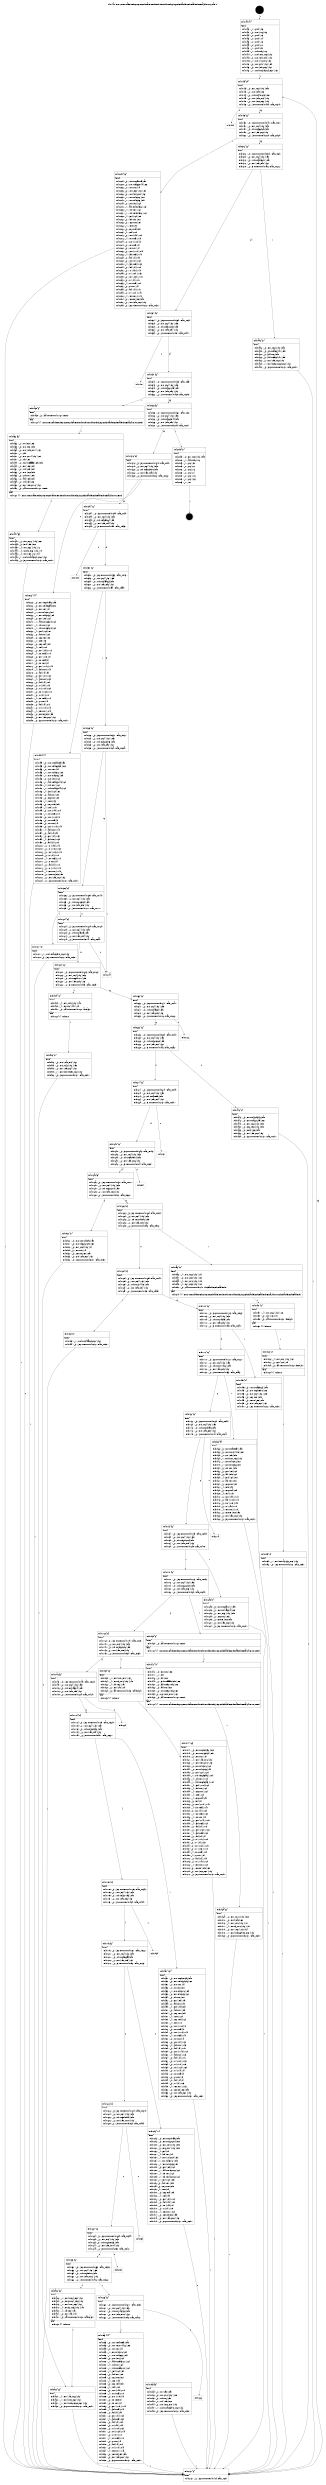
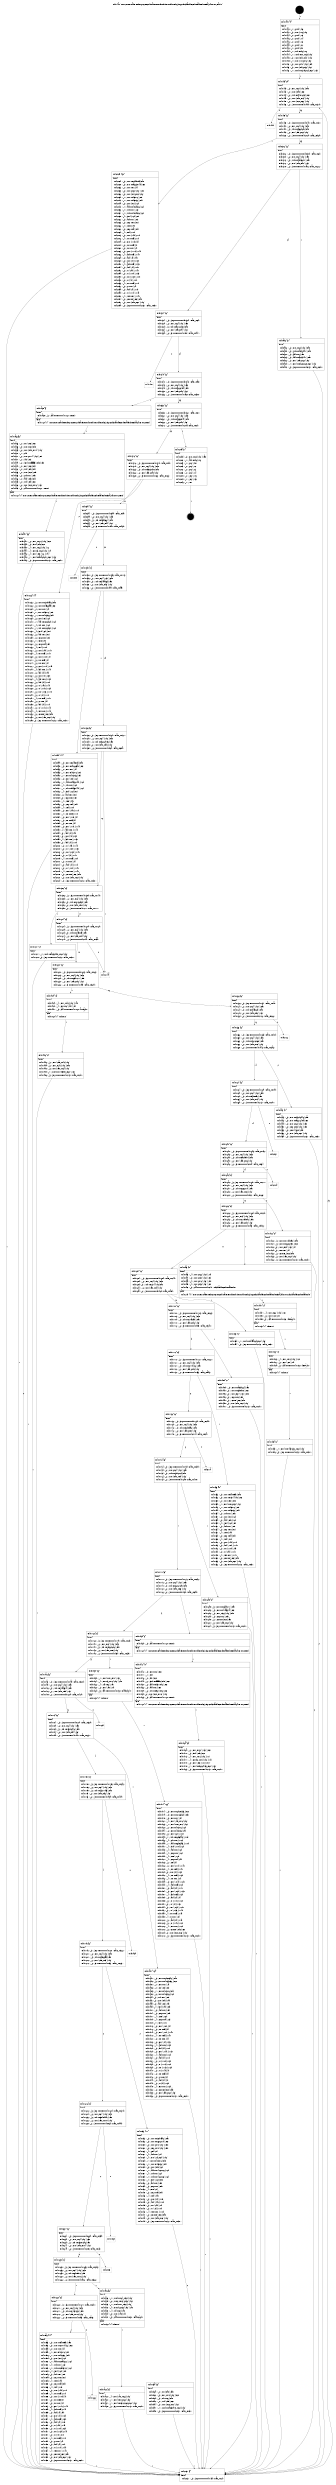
(43, 1823) -> (314, 1896)
